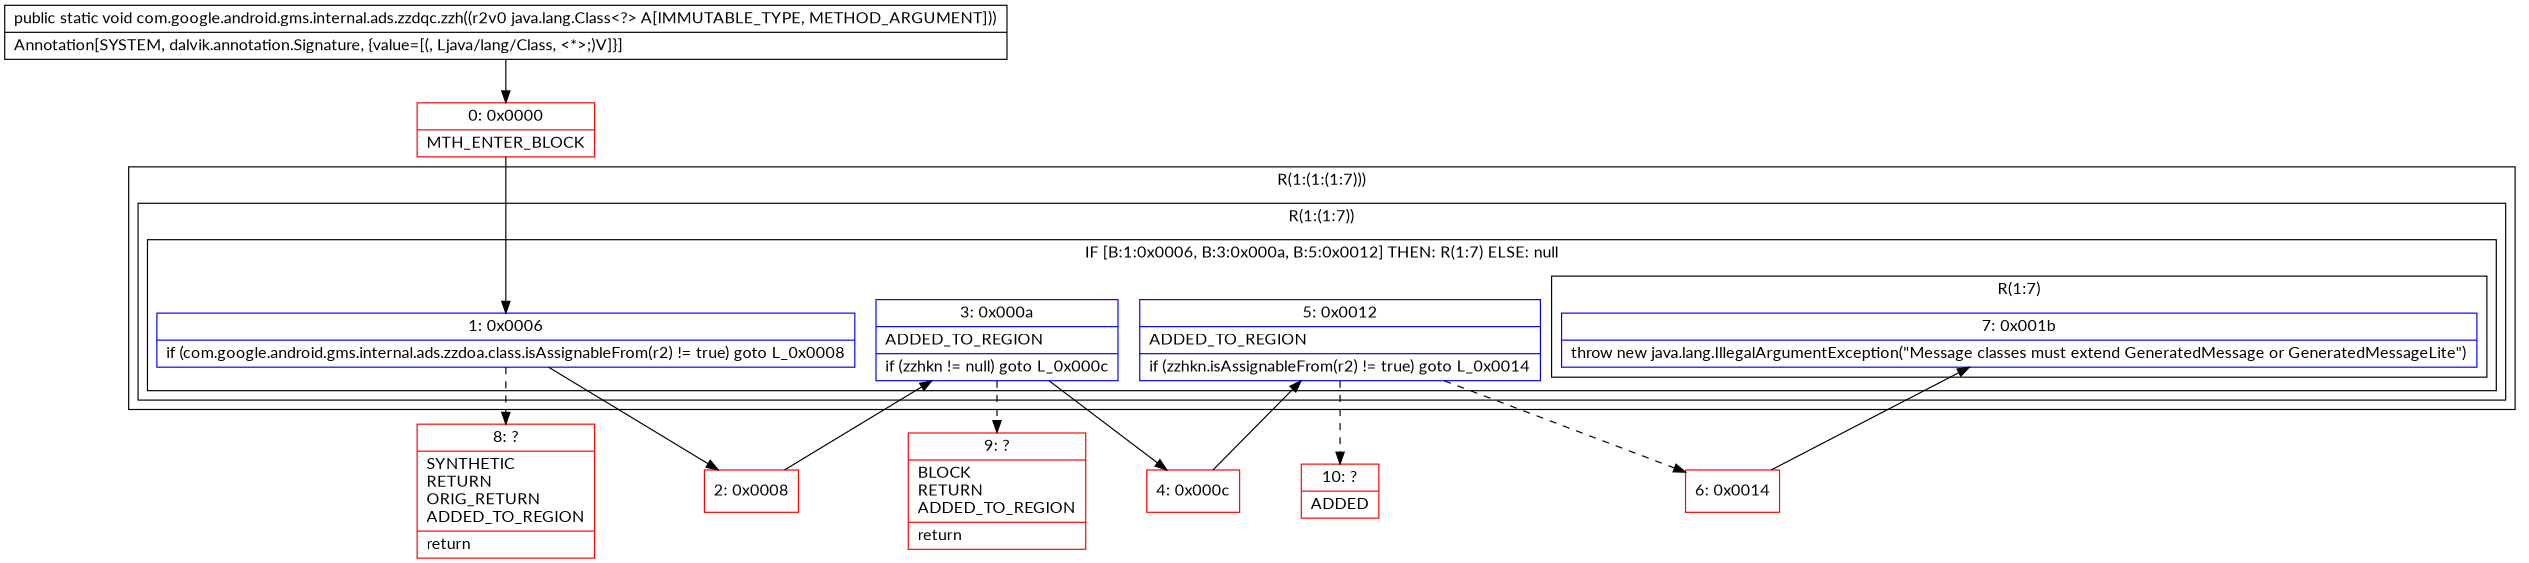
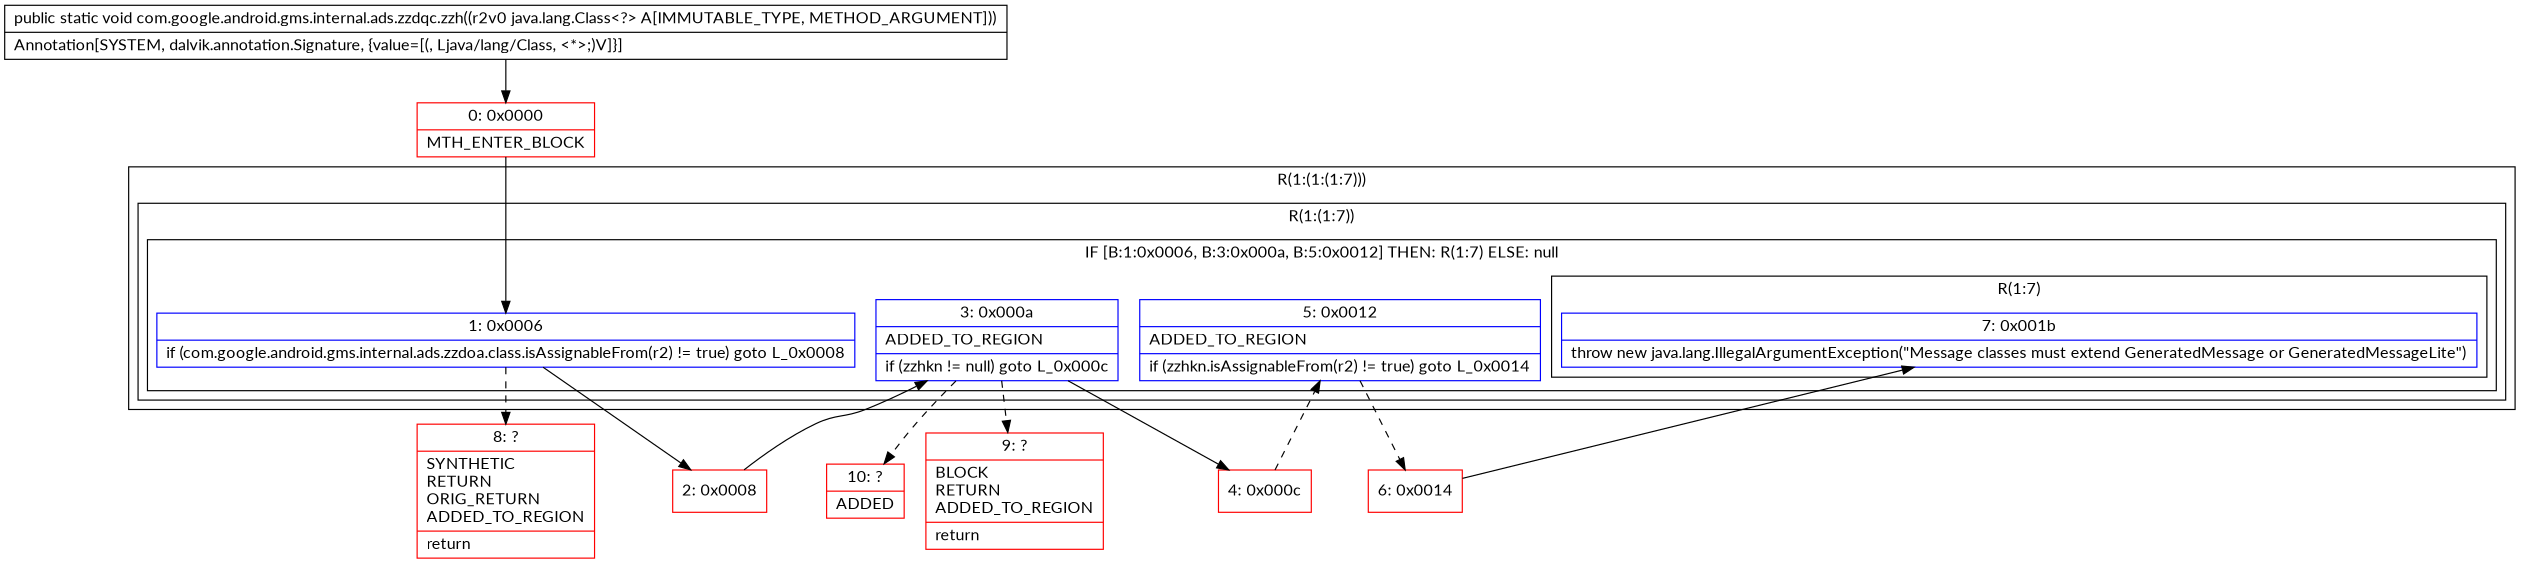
(1340, 418) -> (921, 418)
(1253, 430) -> (1295, 431)
